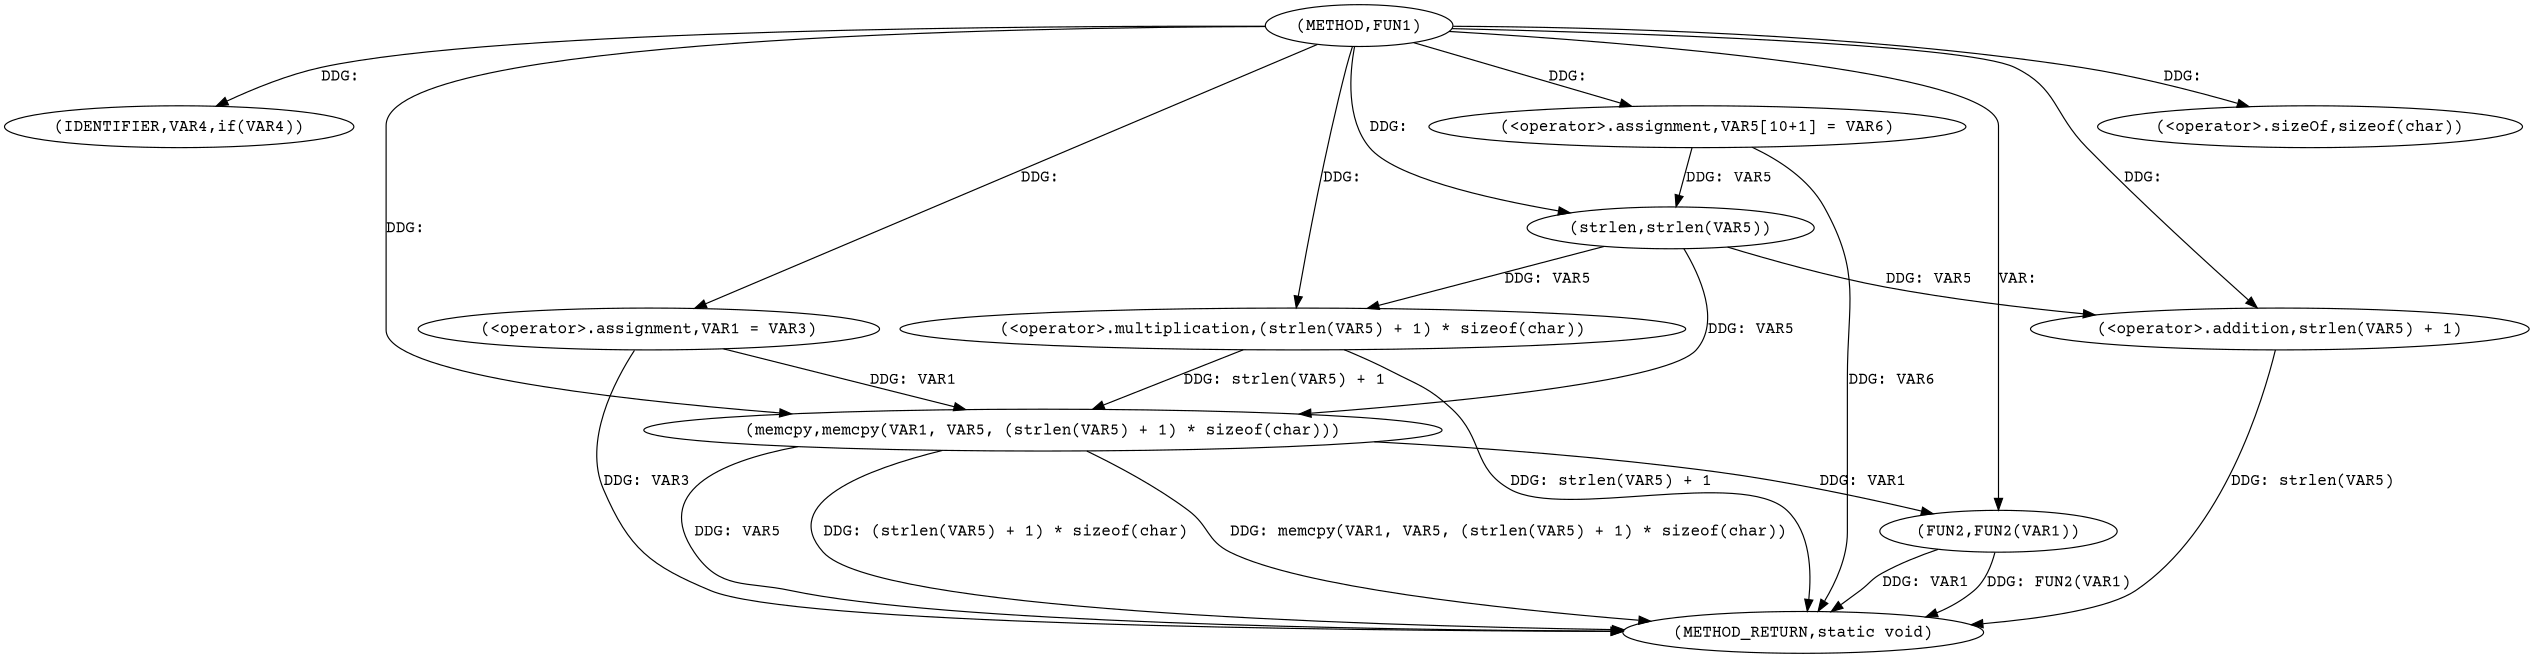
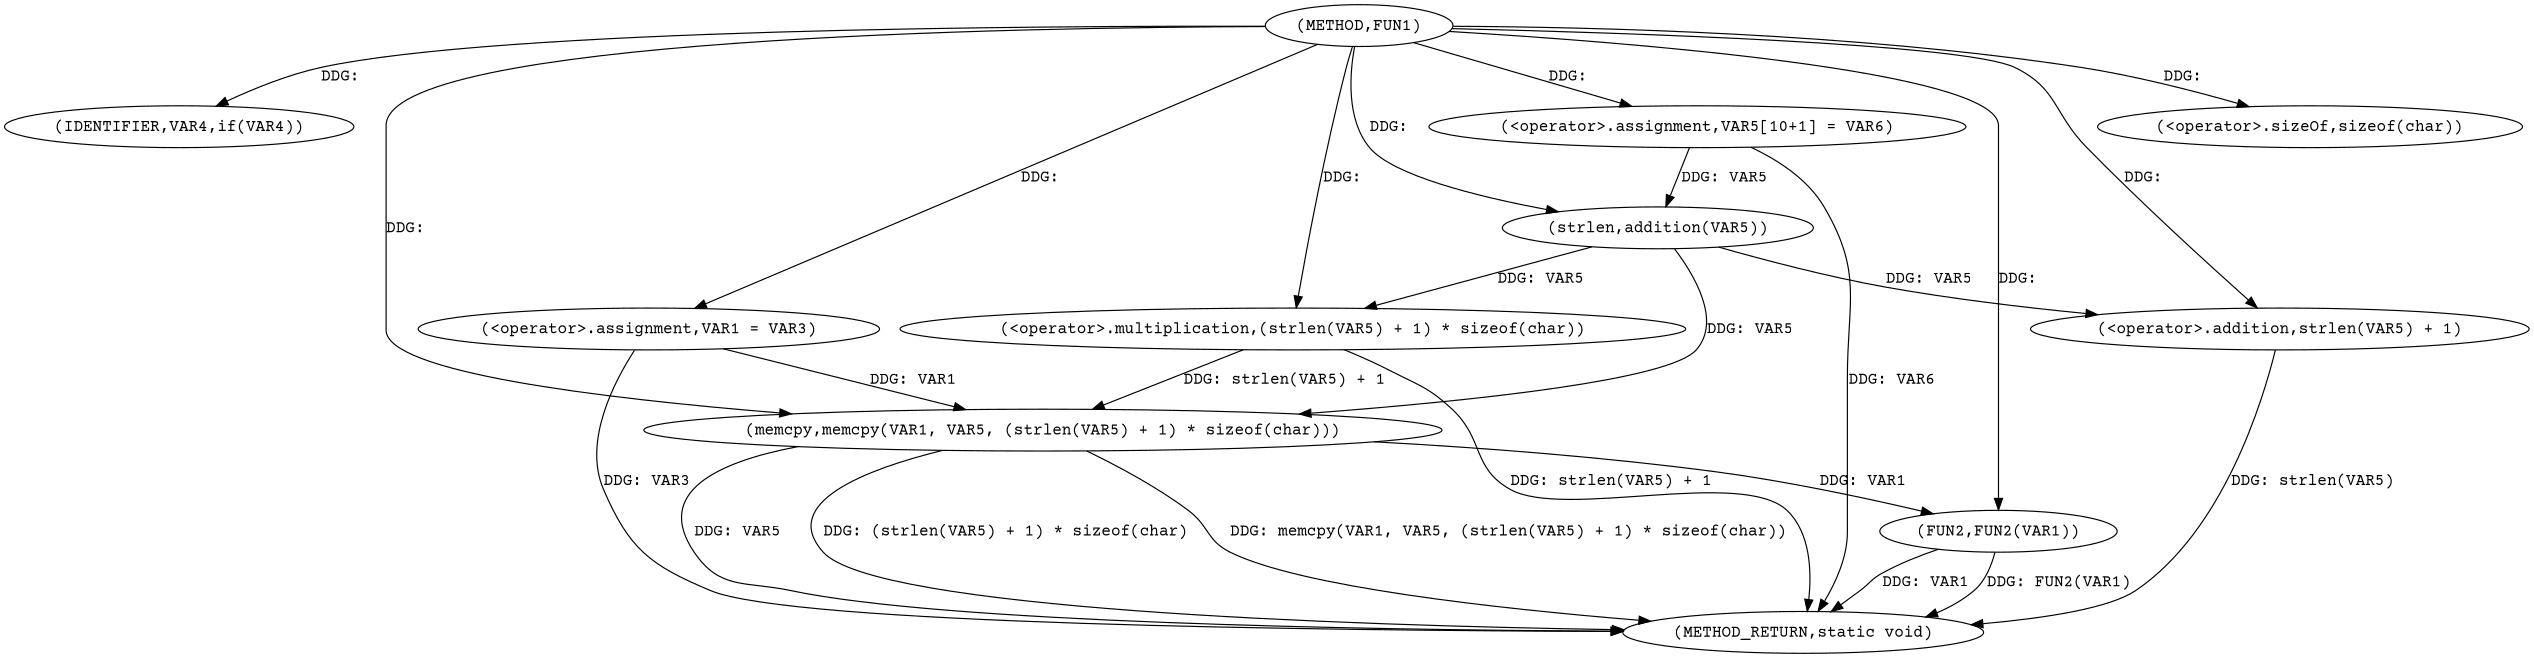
(1671, 228) -> (1658, 228)
(2023, 278) -> (2023, 278)
